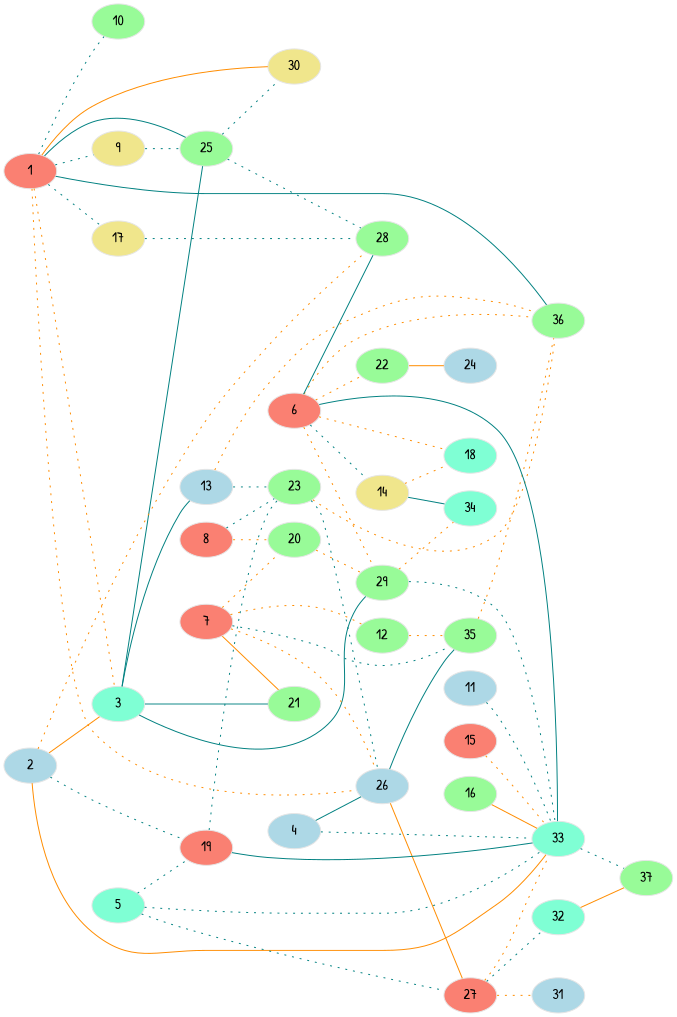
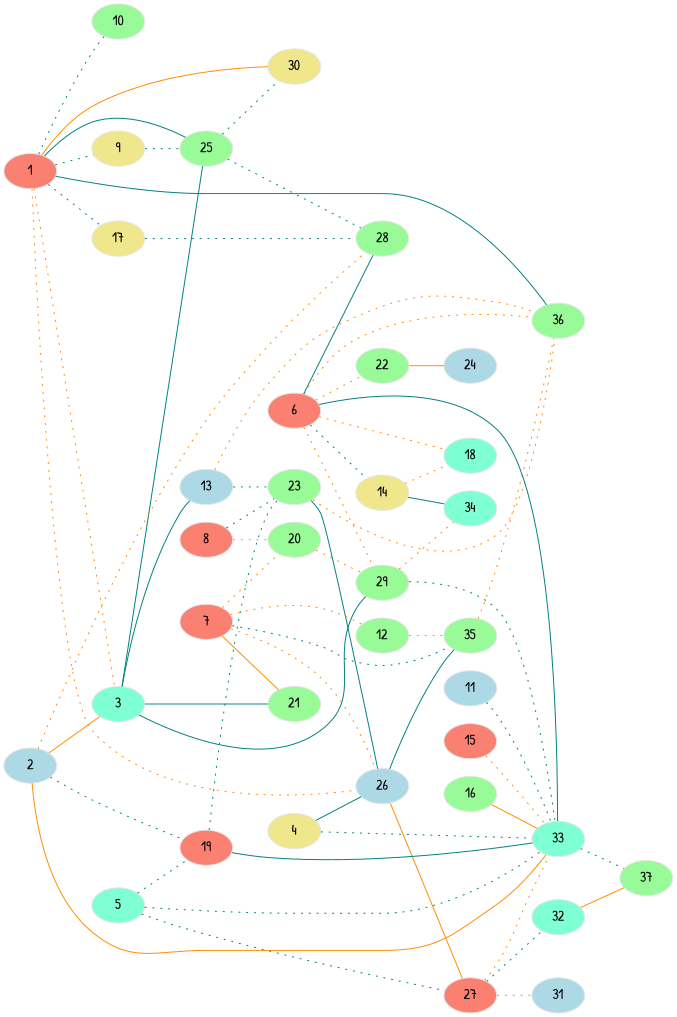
(352, 646) -> (352, 646)
(294, 831) -> (294, 831)
